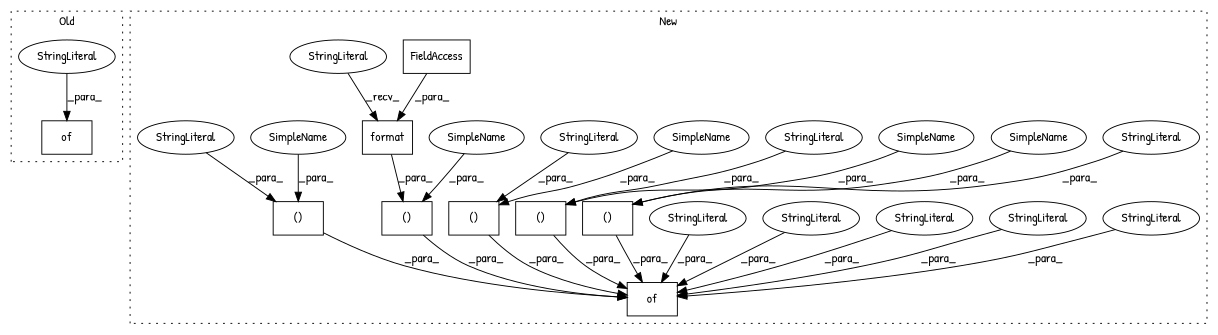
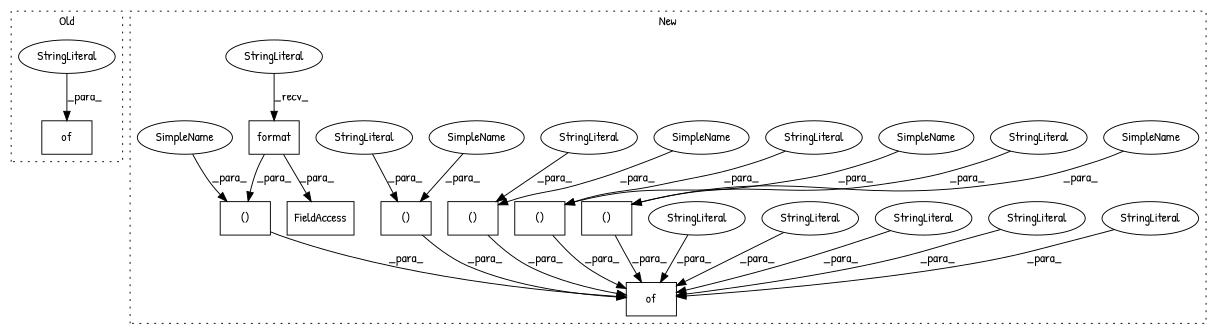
(415, 93) -> (295, 174)
